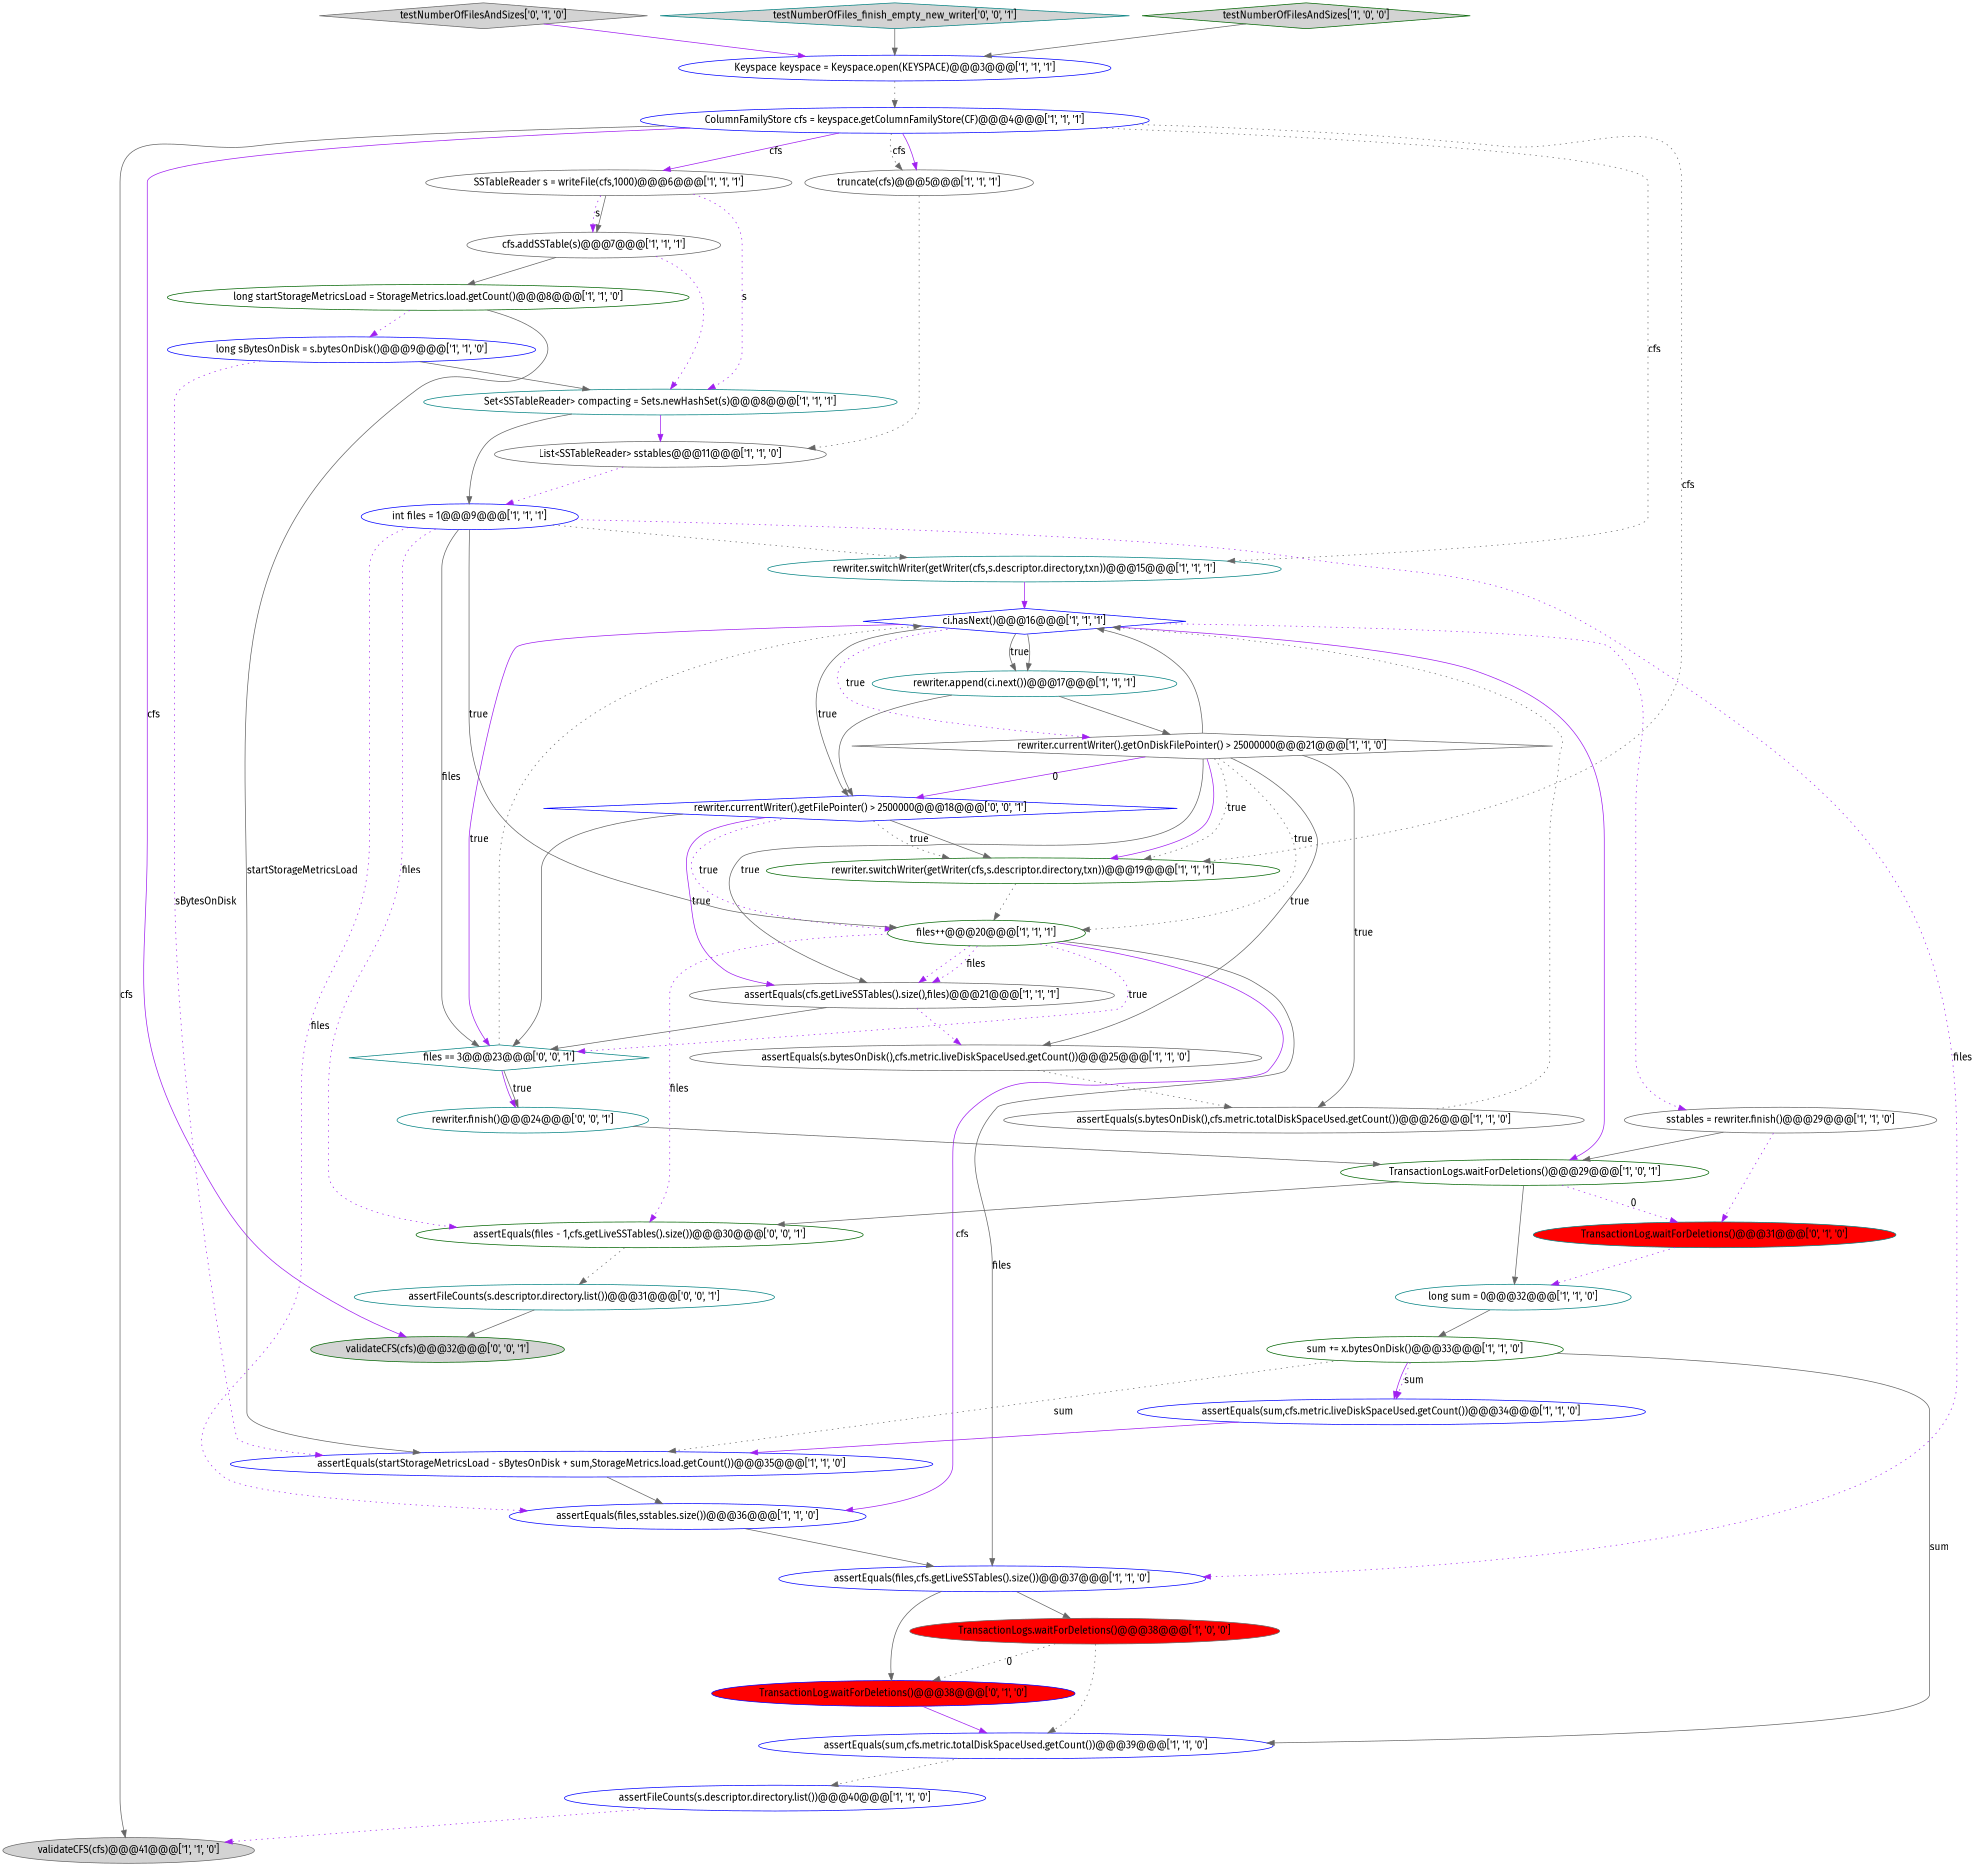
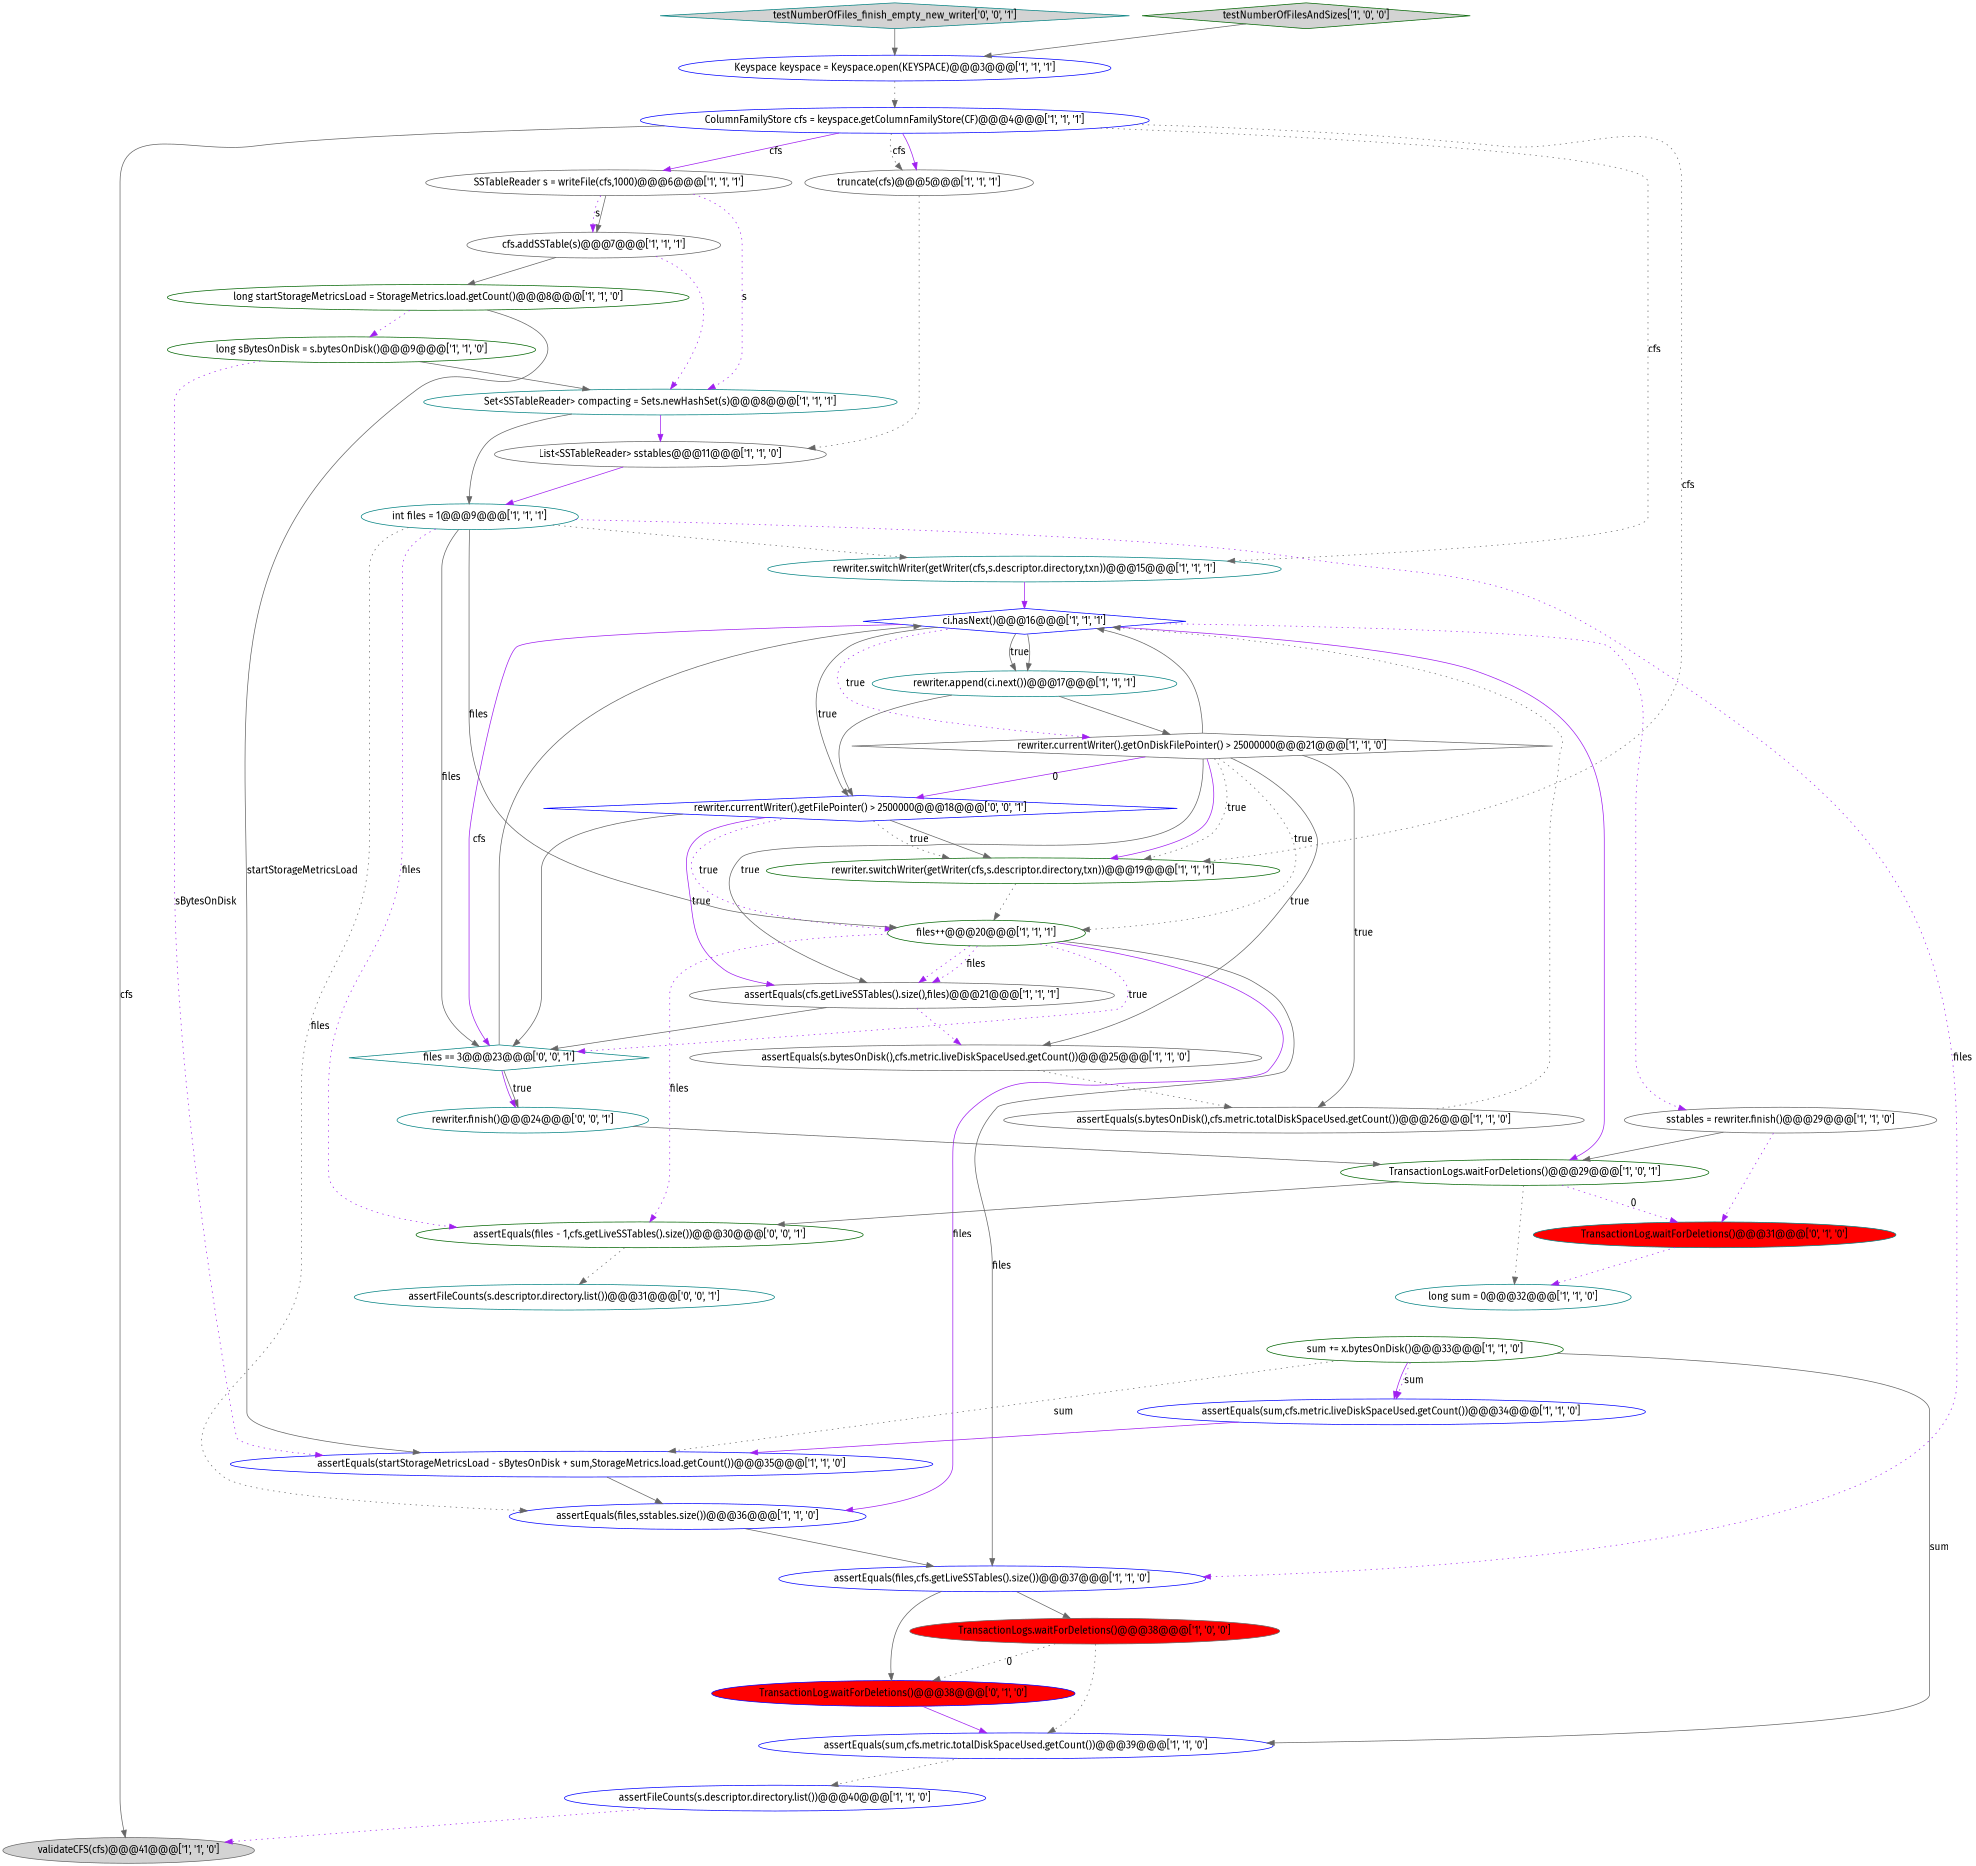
(483, 16) -> none
(352, 350) -> (352, 350)
(568, 485) -> (568, 485)
(470, 517) -> (470, 517)
(479, 715) -> (479, 715)
(582, 723) -> (582, 723)
(479, 840) -> (479, 840)
(301, 1155) -> (301, 1155)
(1519, 1231) -> (1519, 1231)
(962, 1235) -> (962, 1235)
(1467, 1322) -> none
(438, 1349) -> none
